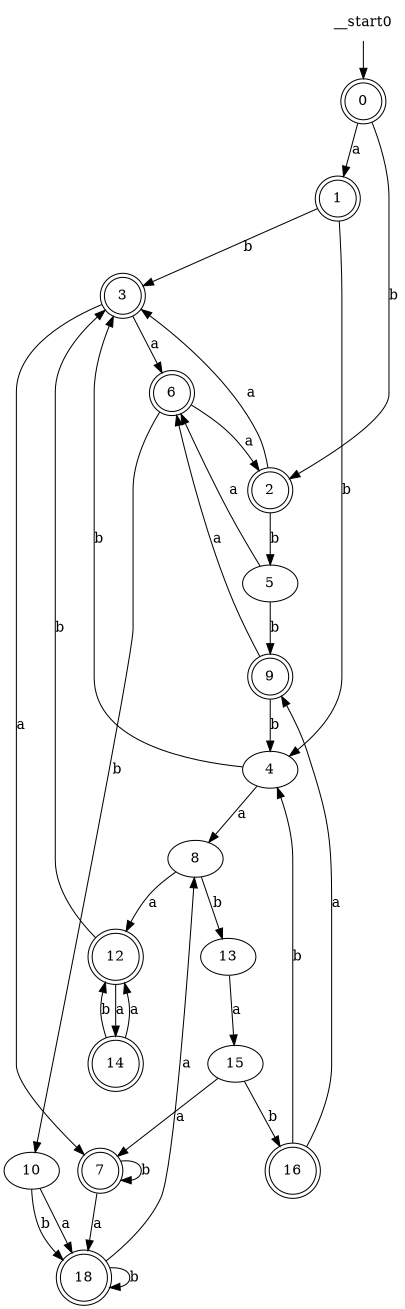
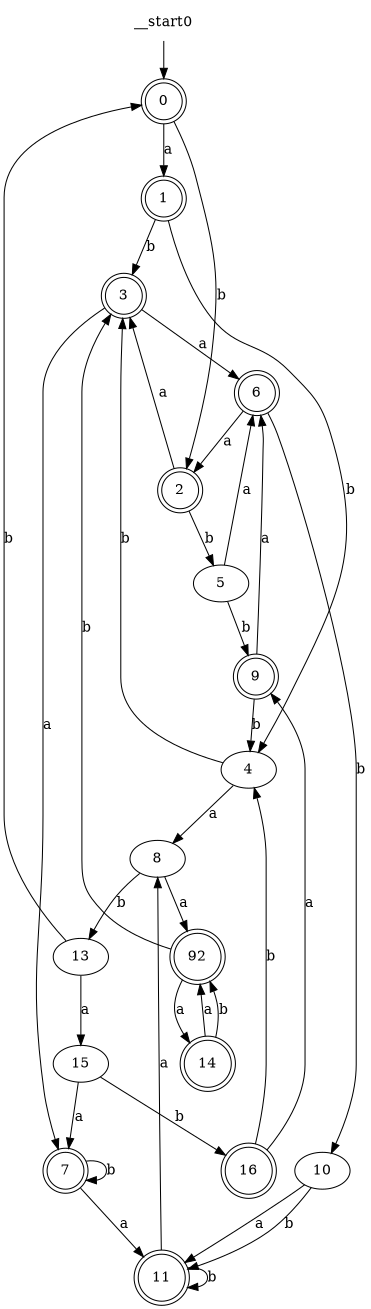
none -> (4, 494)
(116, 957) -> (198, 957)
(84, 1278) -> (162, 1278)
